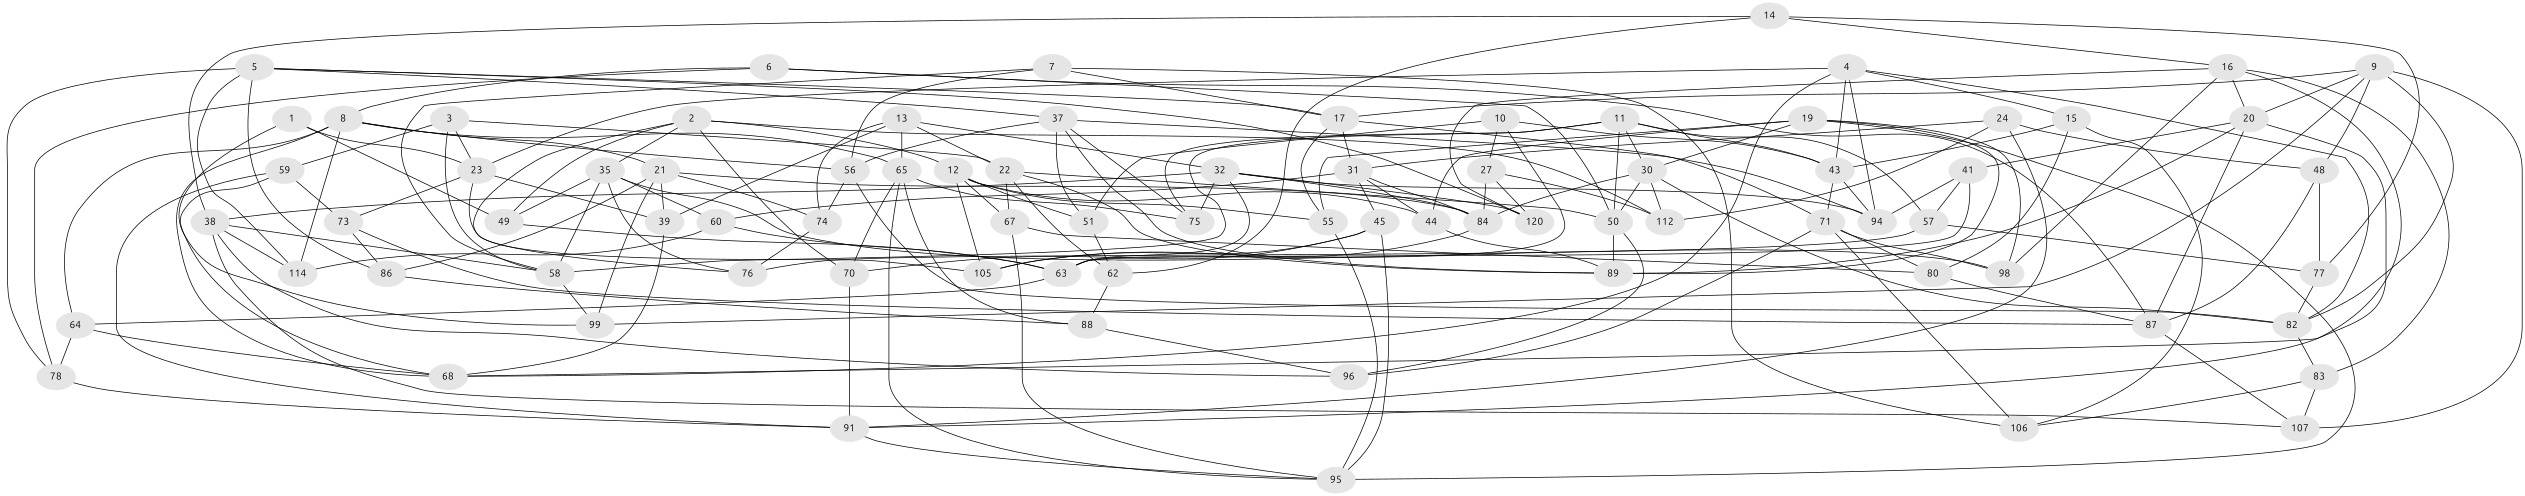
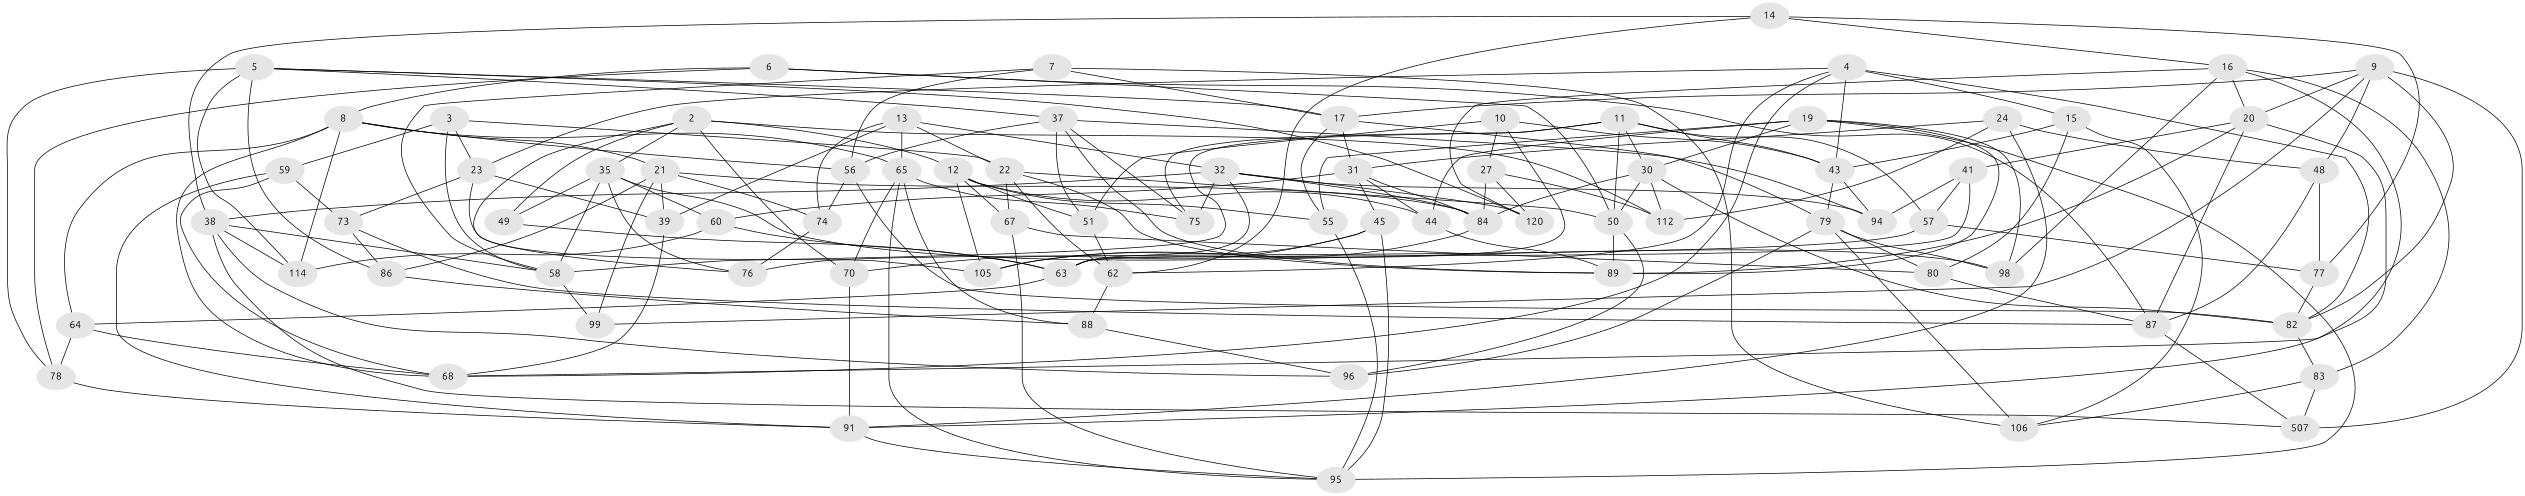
(292, 119) -> none
(1862, 145) -> (1507, 261)
(1826, 222) -> (1826, 222)
(2300, 429) -> (2300, 429)
